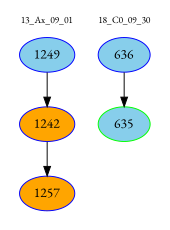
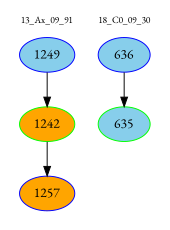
(47, 21) -> (47, 21)
(47, 124) -> (47, 124)
